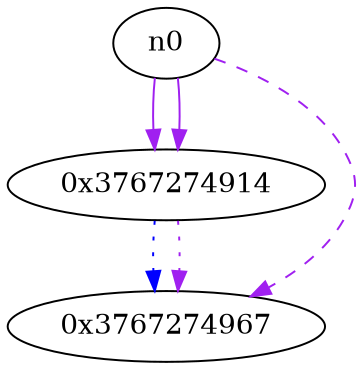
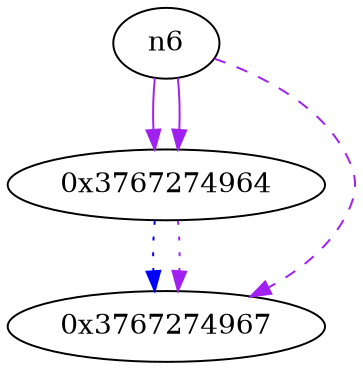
(166, 43) -> (166, 43)
(166, 185) -> (166, 185)
